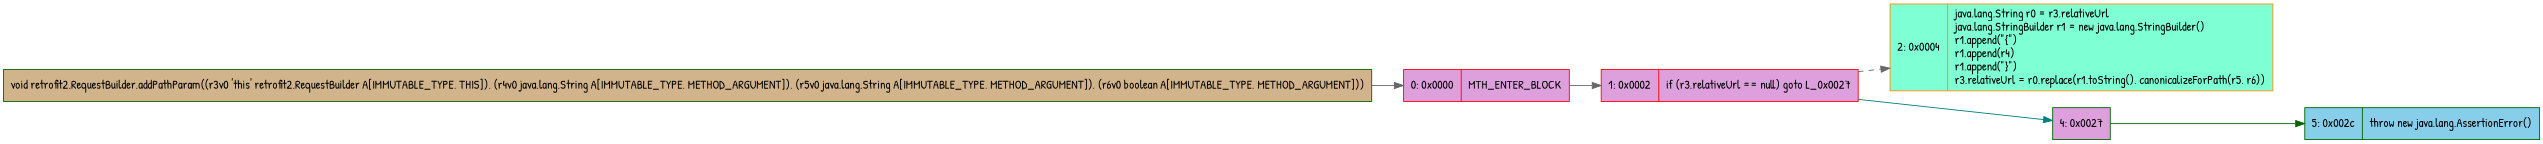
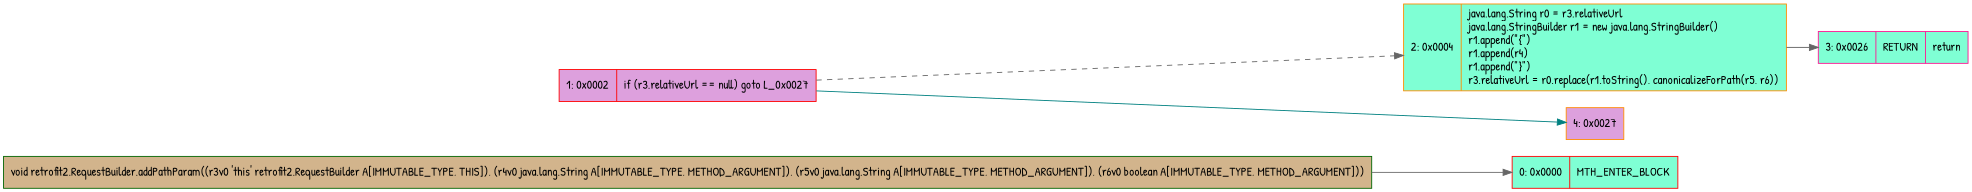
none -> (1893, 47)
(1486, 86) -> (1595, 172)
(1581, 86) -> none
(2081, 124) -> (1595, 124)
(2422, 124) -> none
